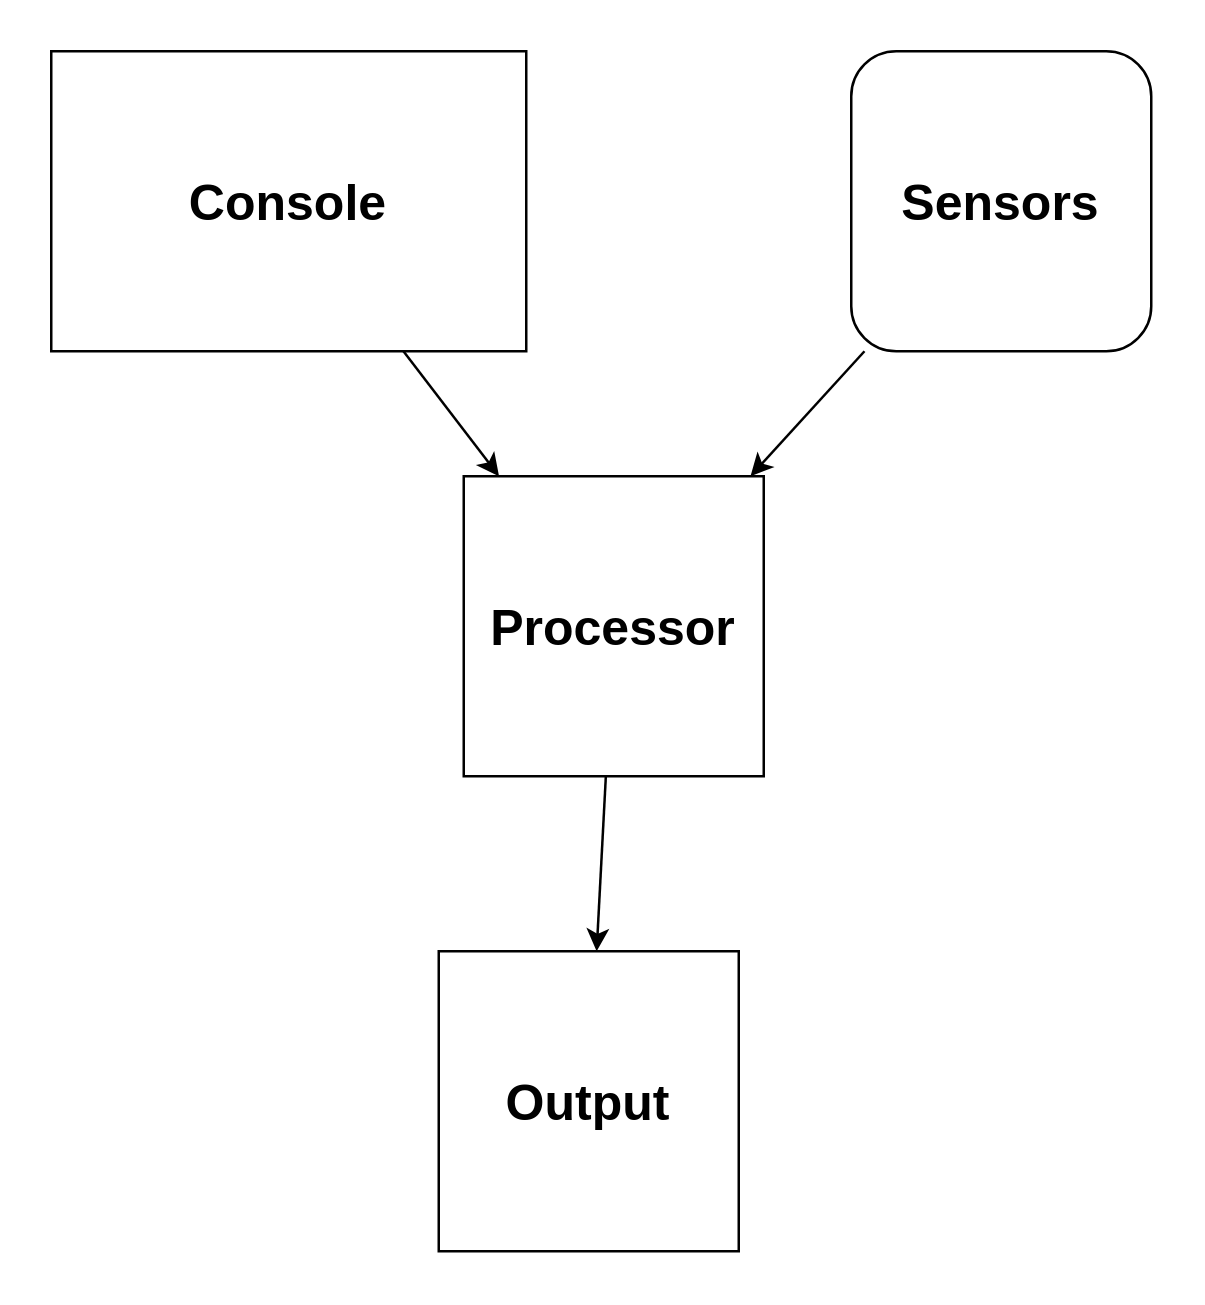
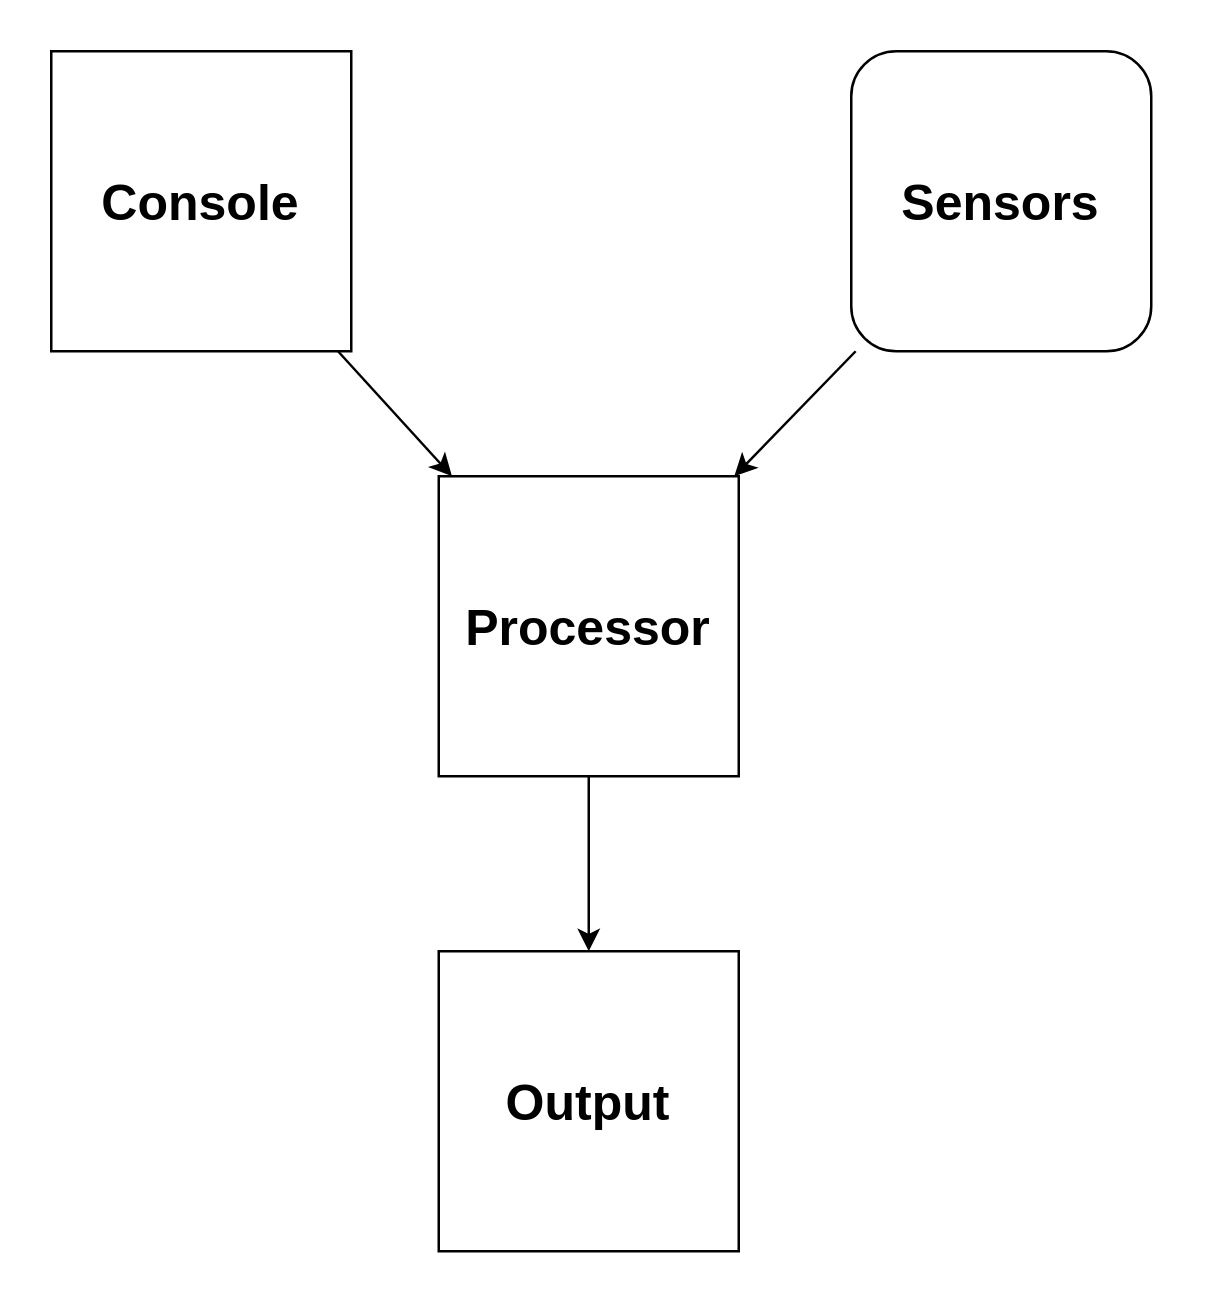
(289, 201) -> (201, 201)
(614, 626) -> (589, 626)
